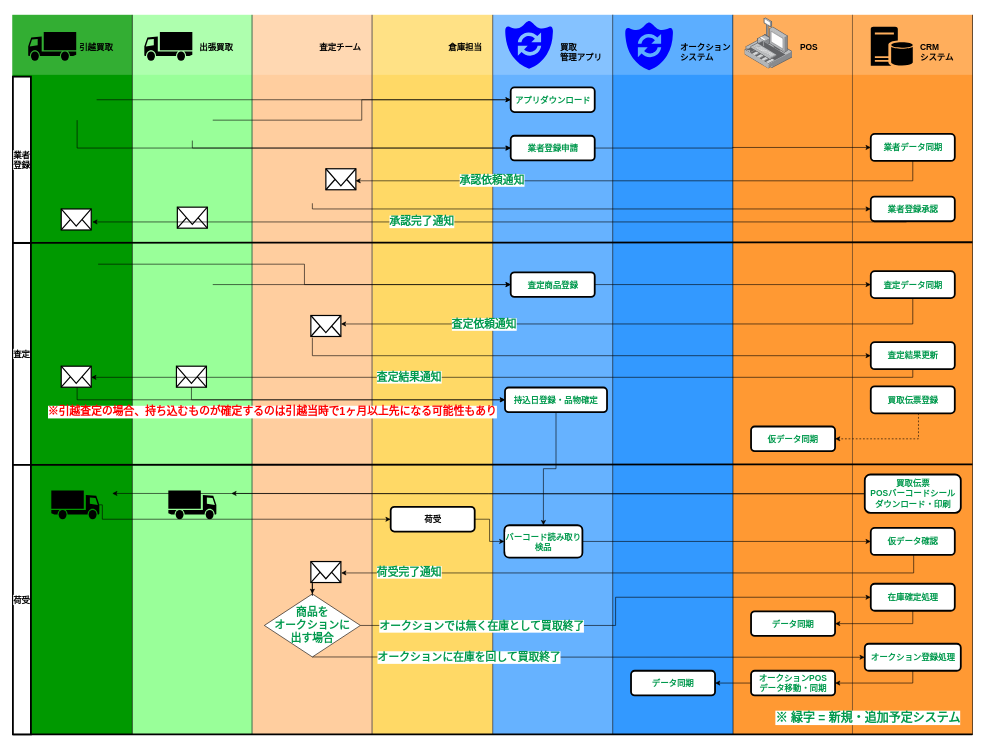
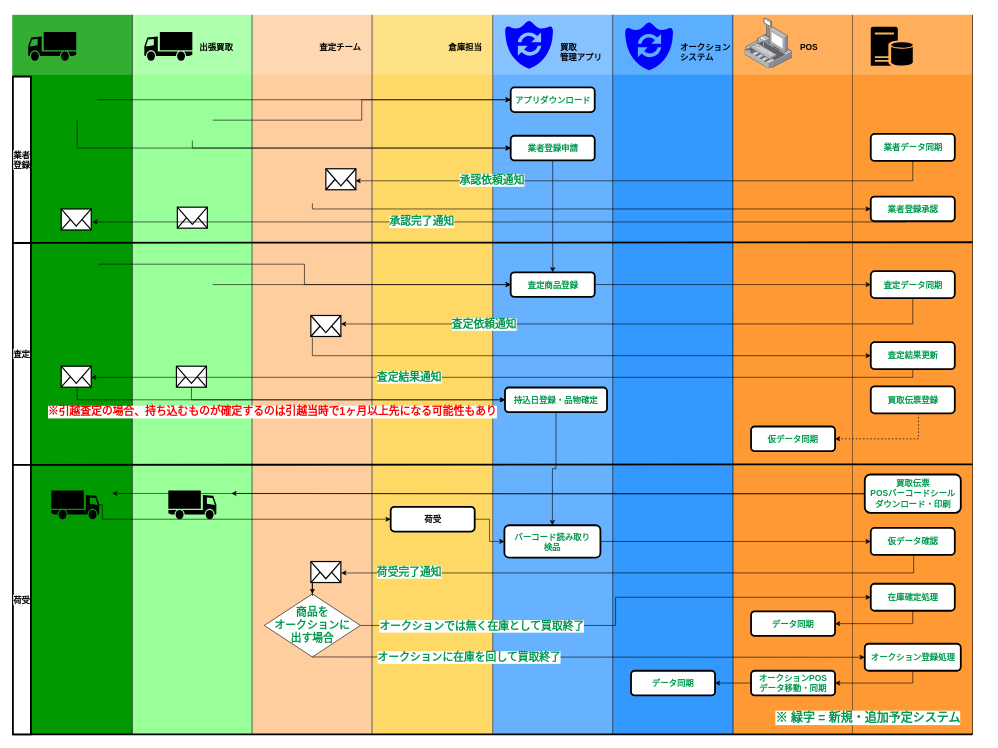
(99, 46) -> none
(940, 52) -> none
(800, 147) -> (553, 266)
(543, 541) -> (552, 541)
